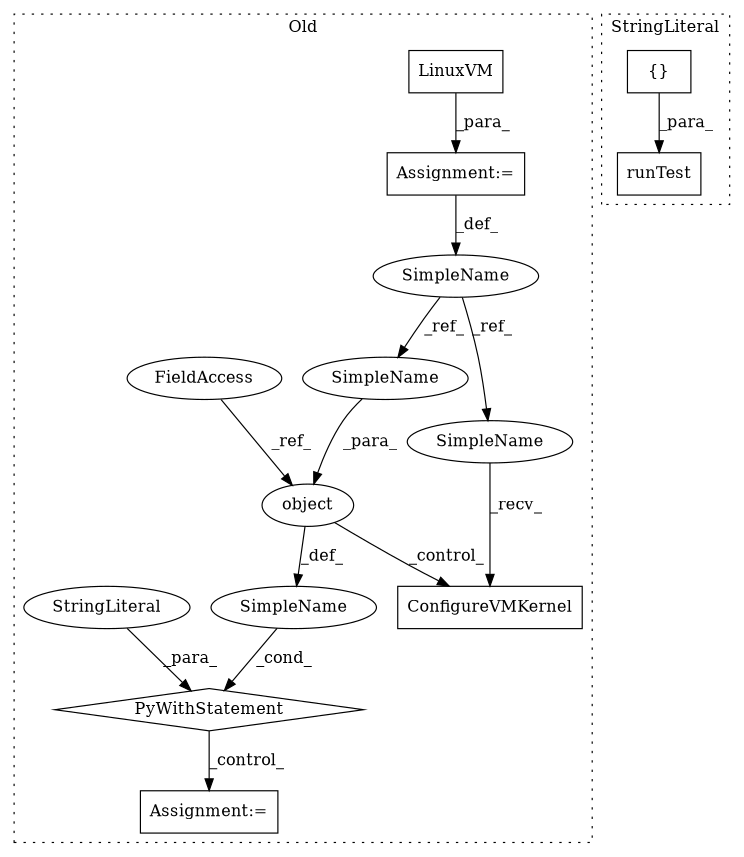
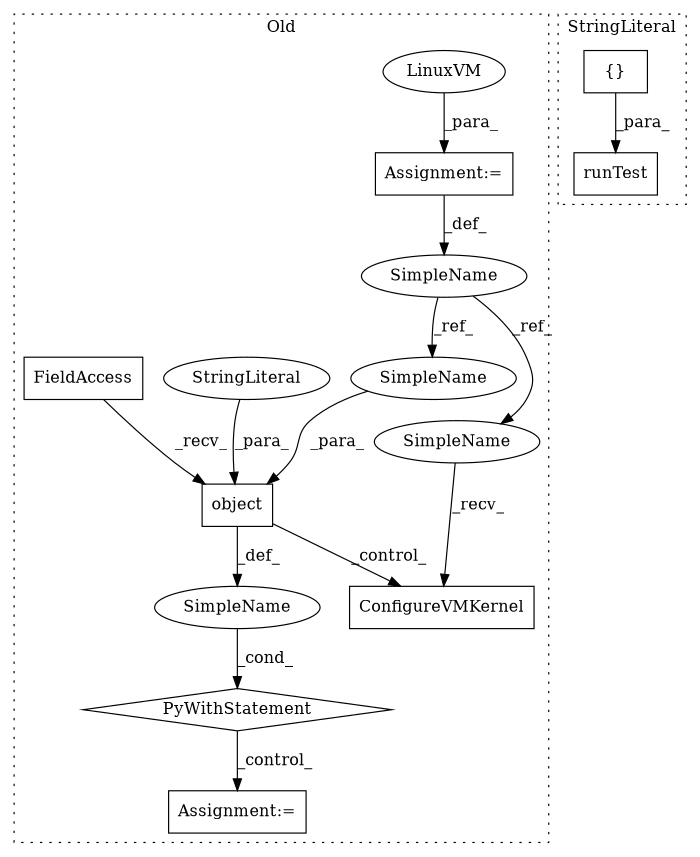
(456, 72) -> (444, 72)
(204, 378) -> (83, 378)
(291, 442) -> (202, 442)
(308, 505) -> (237, 505)
(155, 655) -> (234, 436)
